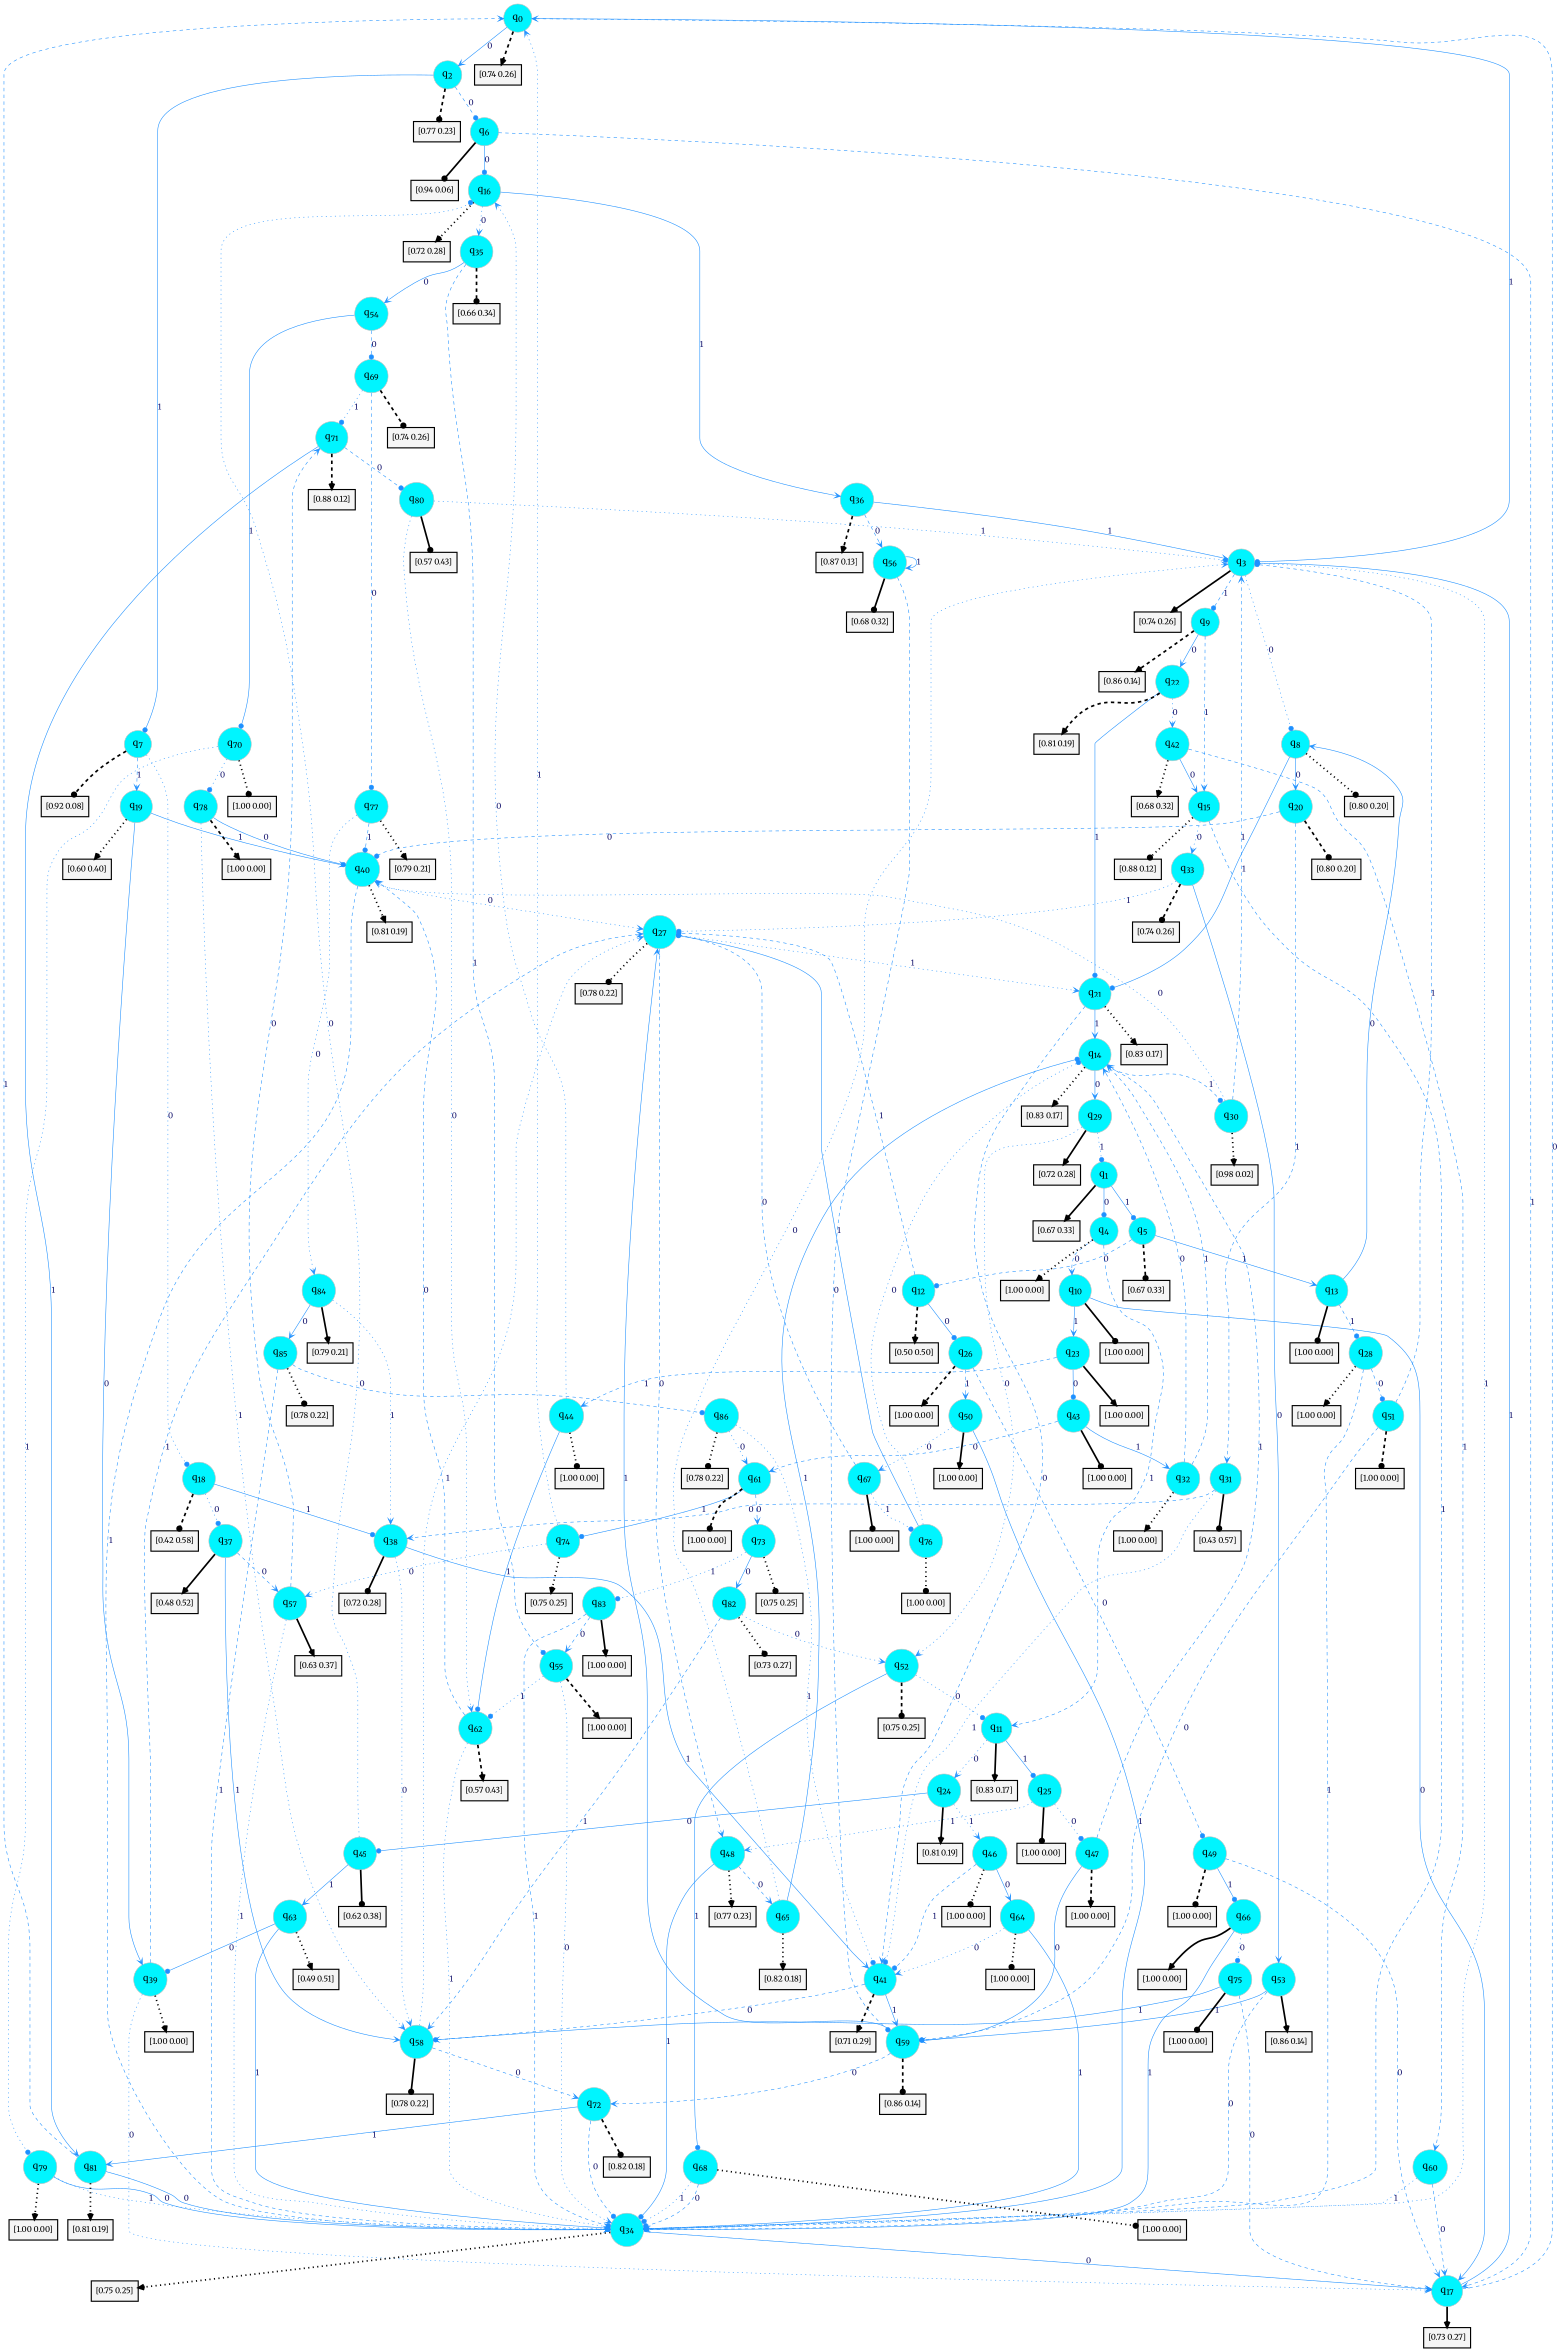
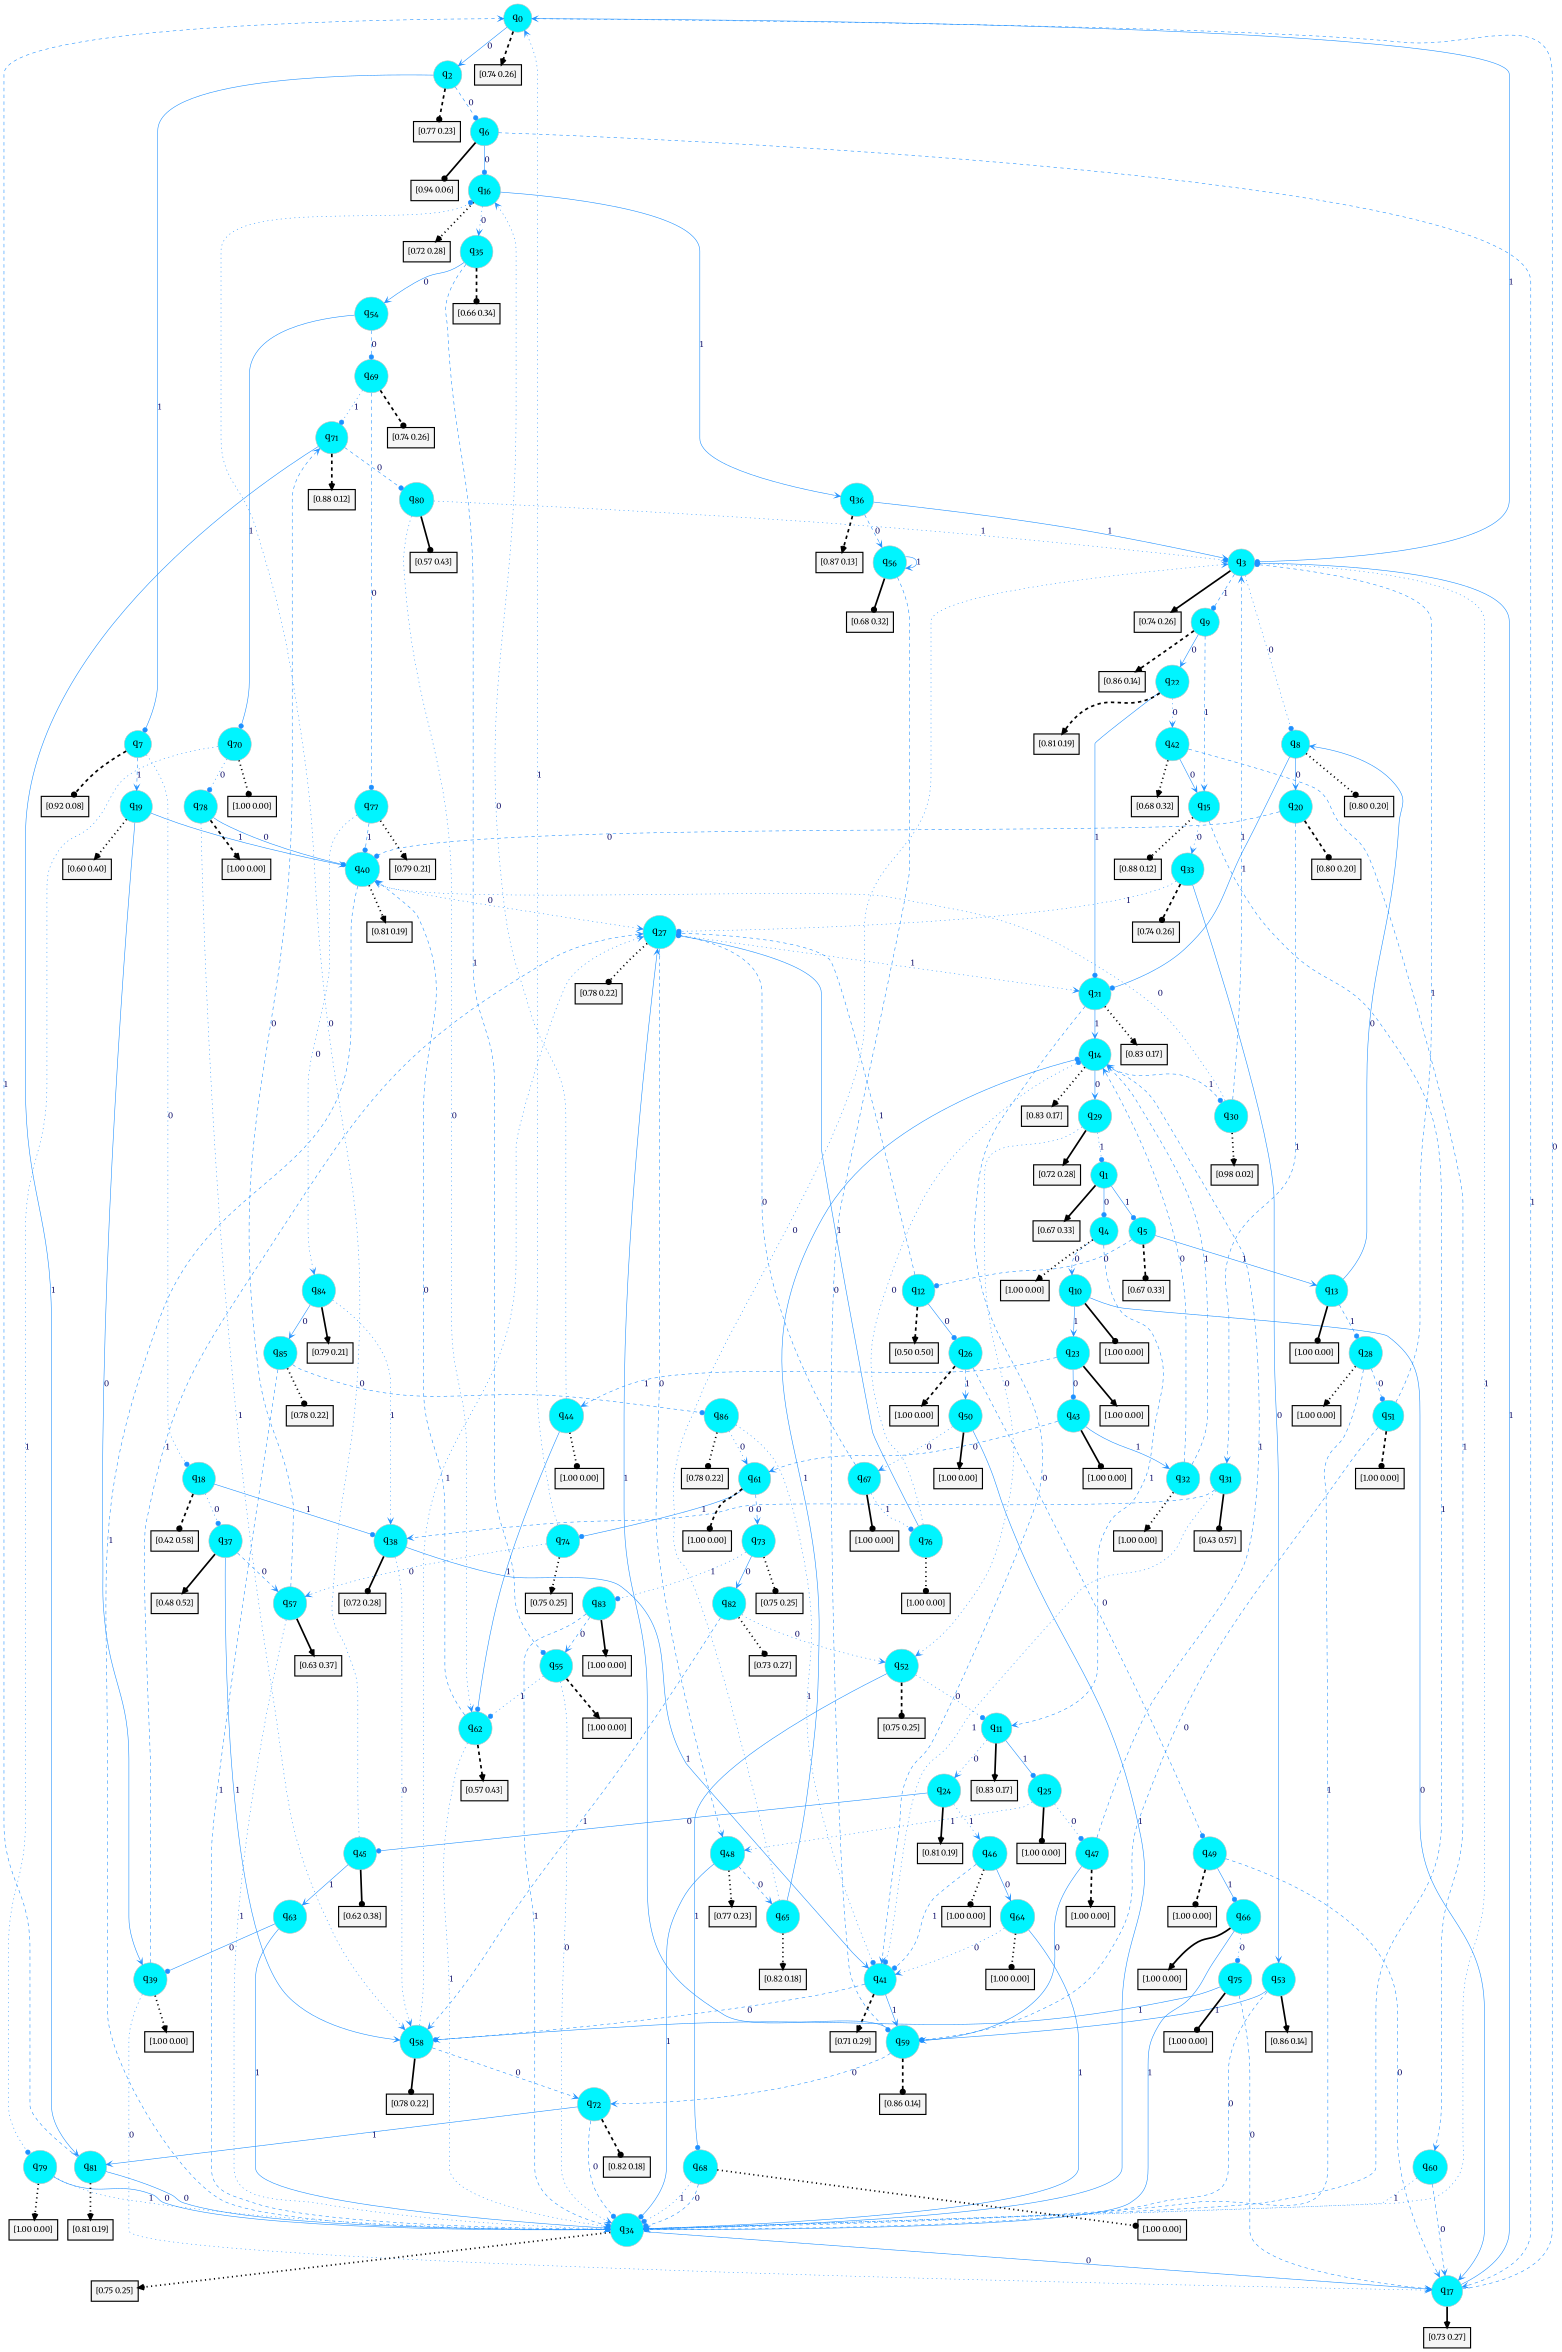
(316, 1979) -> none
